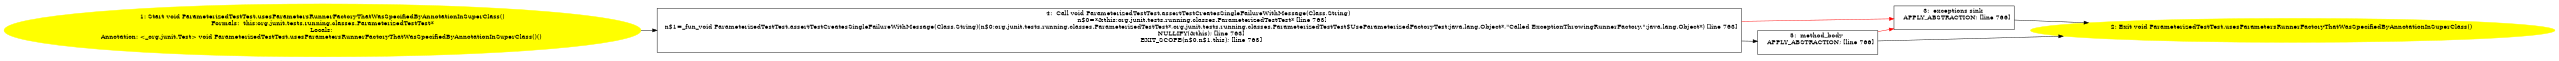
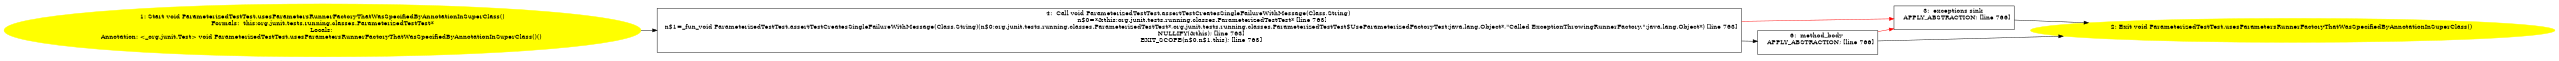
(1818, 42) -> (1818, 42)
